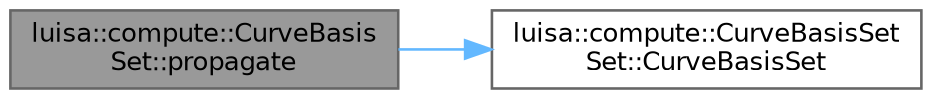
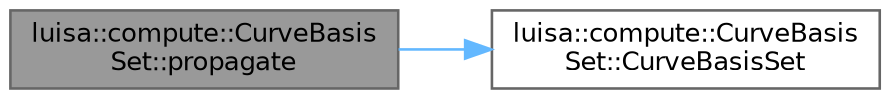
(707, 49) -> (686, 49)
